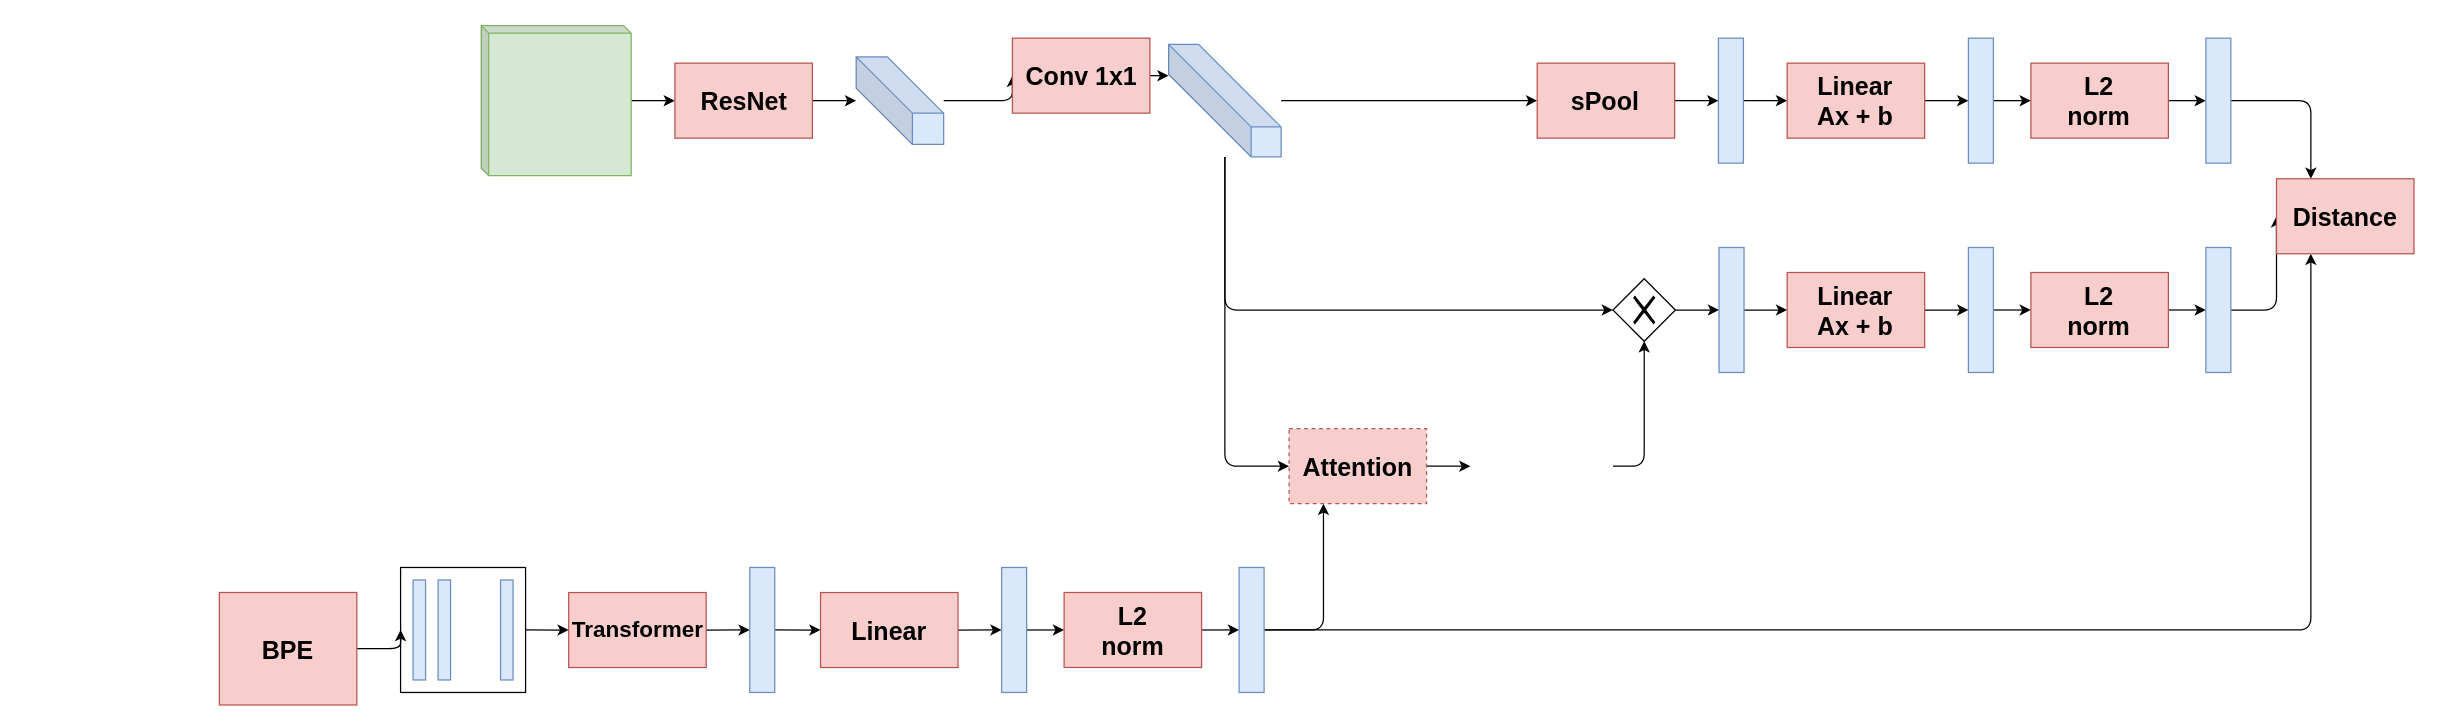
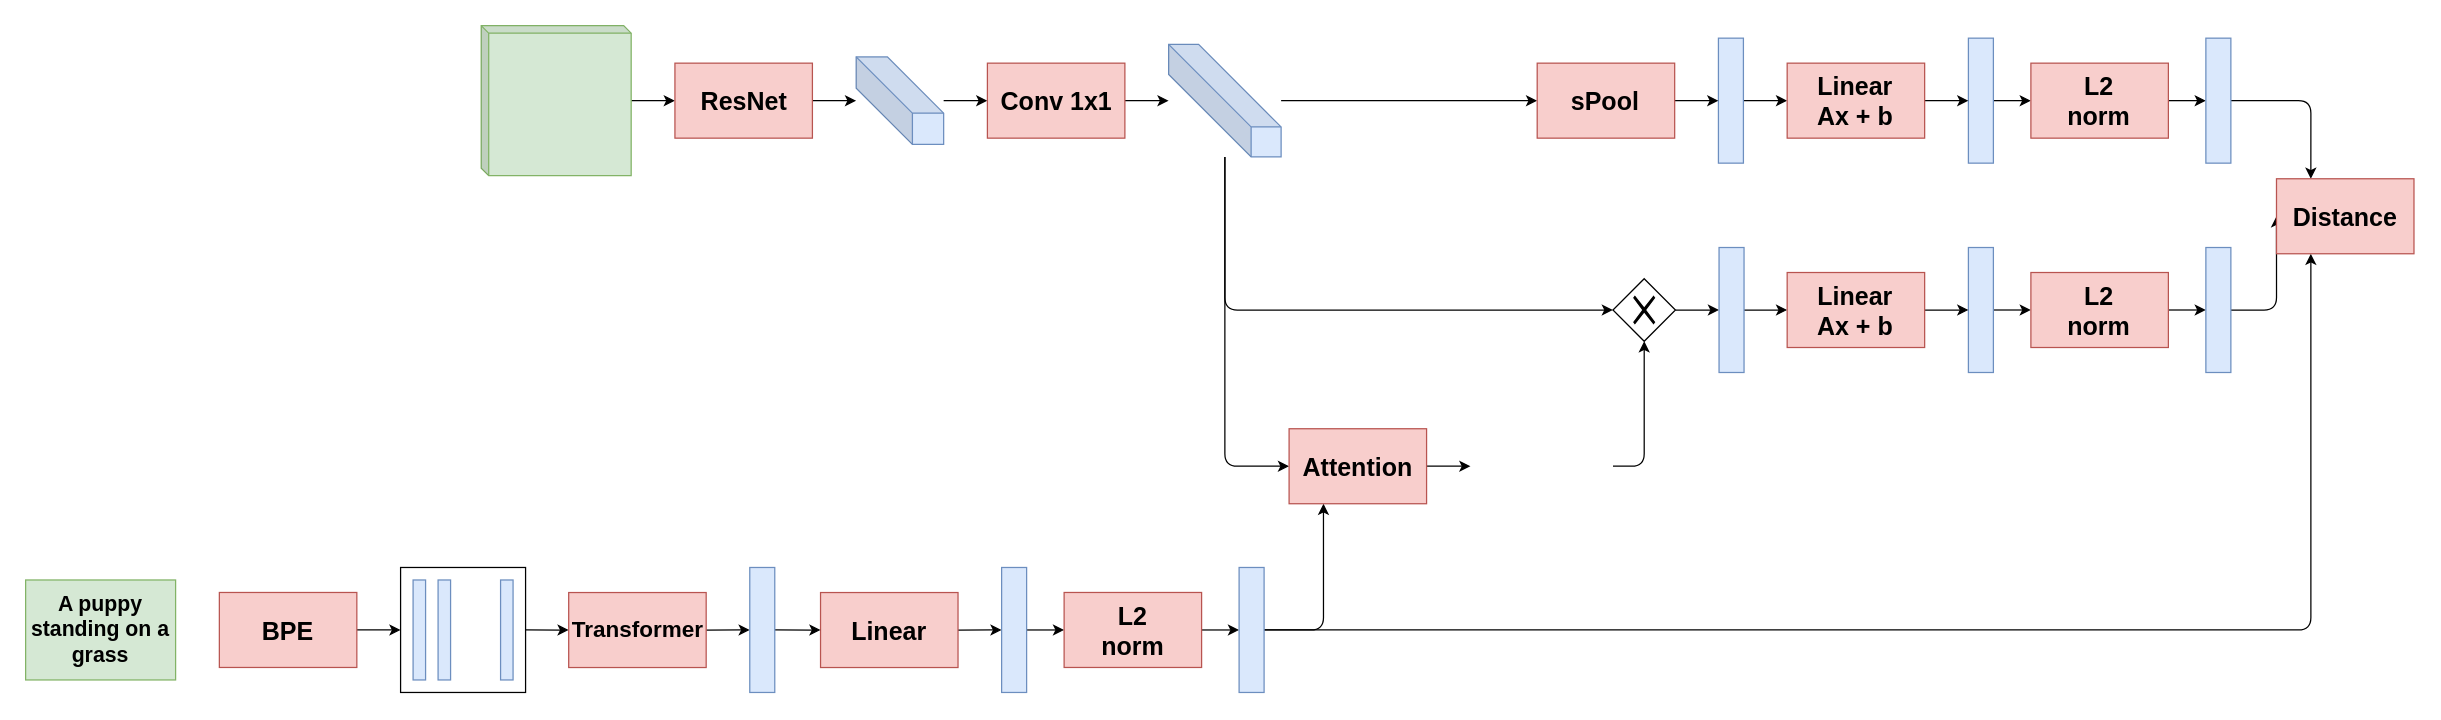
(1081, 76) -> (1056, 101)
(1358, 466) -> (1358, 466)
none -> (101, 630)
(288, 649) -> (288, 630)
